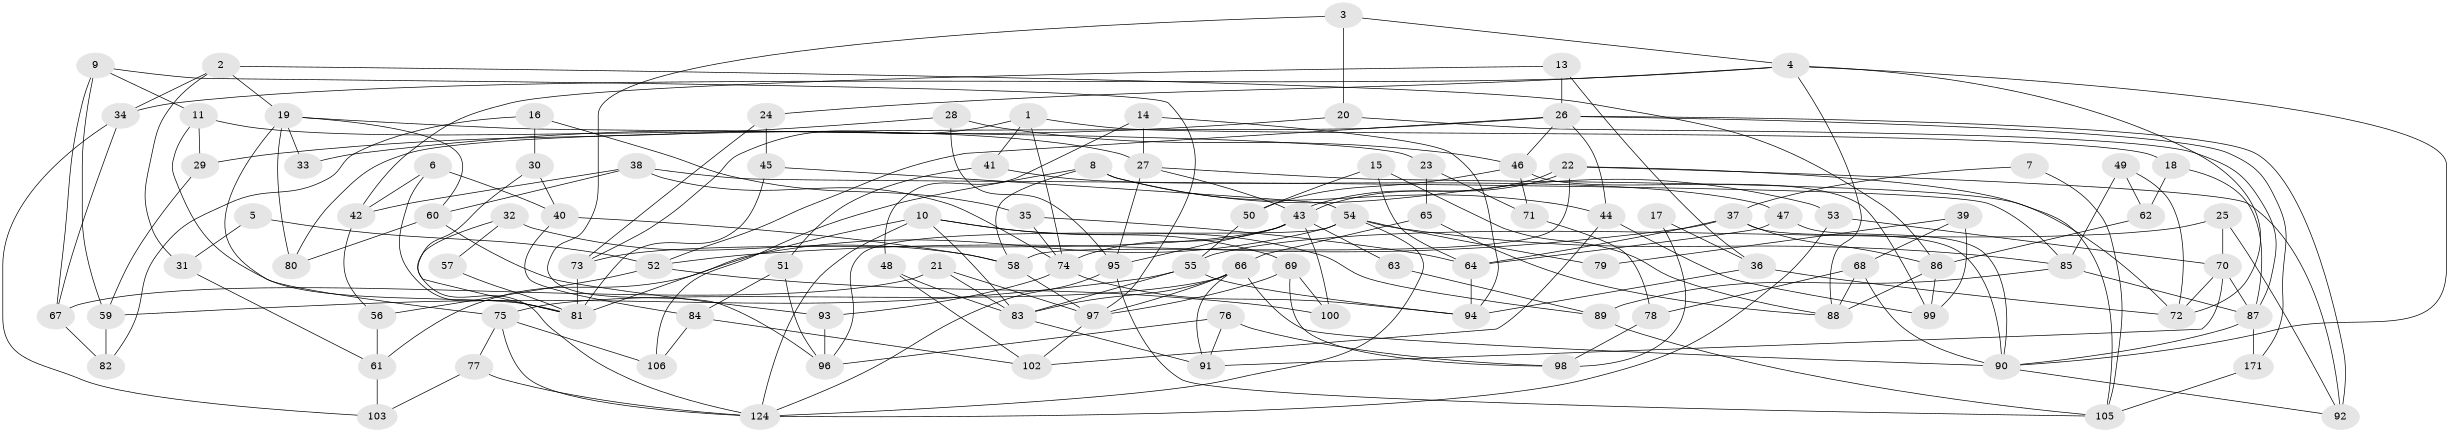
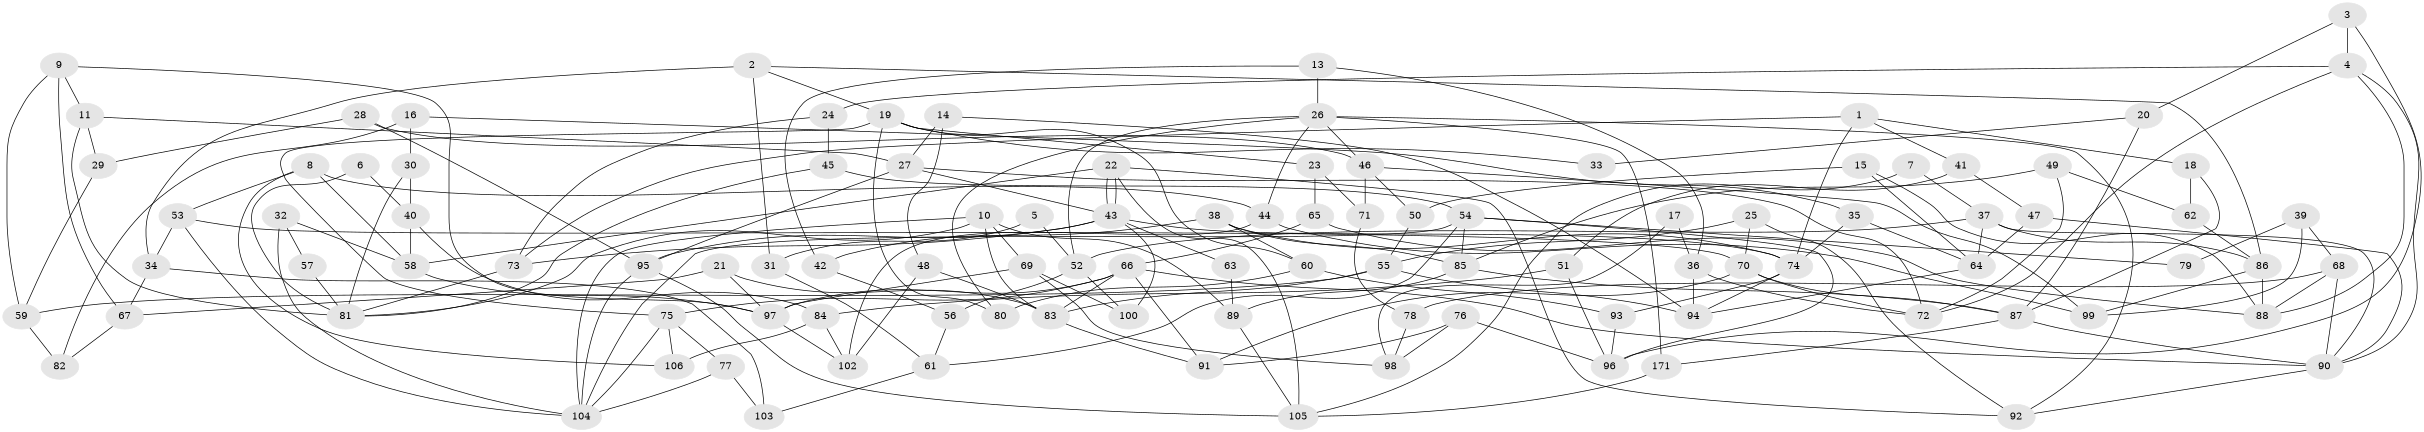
(1322, 82) -> (165, 241)
(395, 191) -> none
(760, 417) -> (581, 417)
